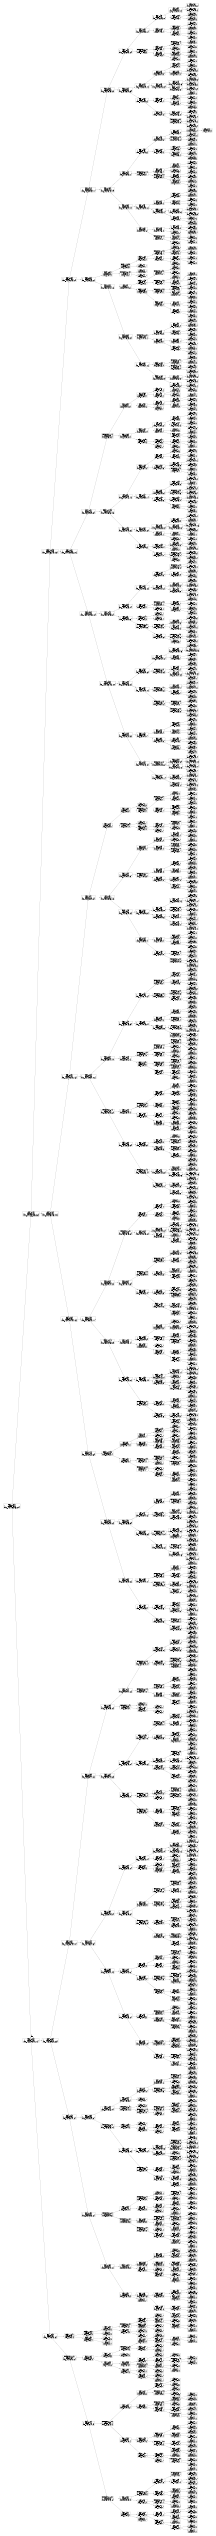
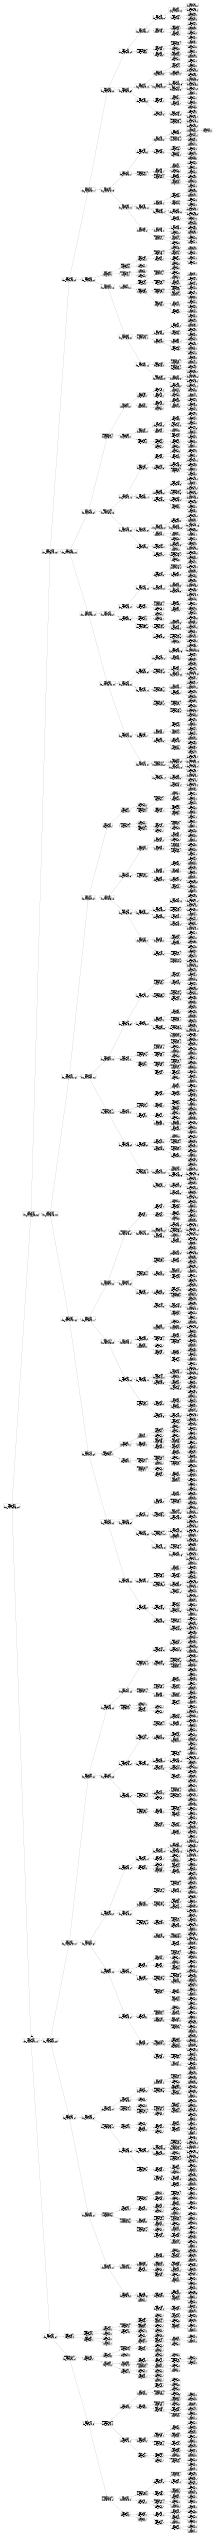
(193, 1299) -> (193, 1299)
